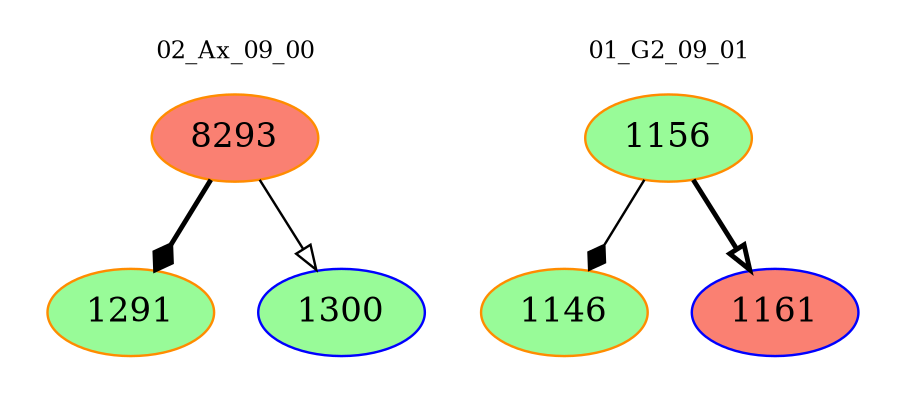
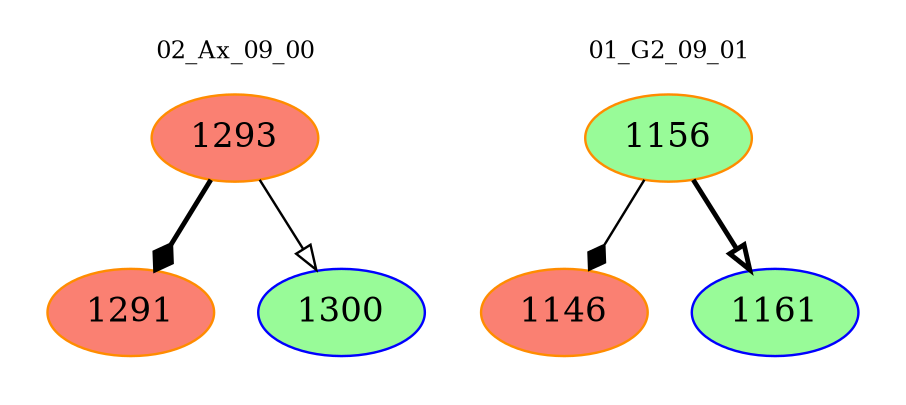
(235, 138) -> (235, 138)
(131, 312) -> (131, 312)
(564, 312) -> (564, 312)
(775, 312) -> (775, 312)
